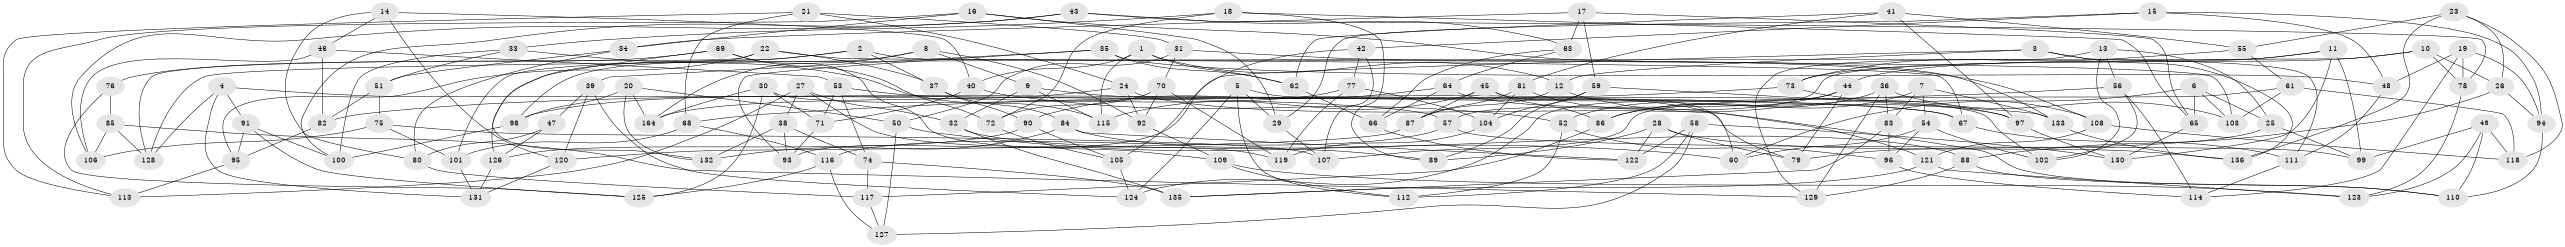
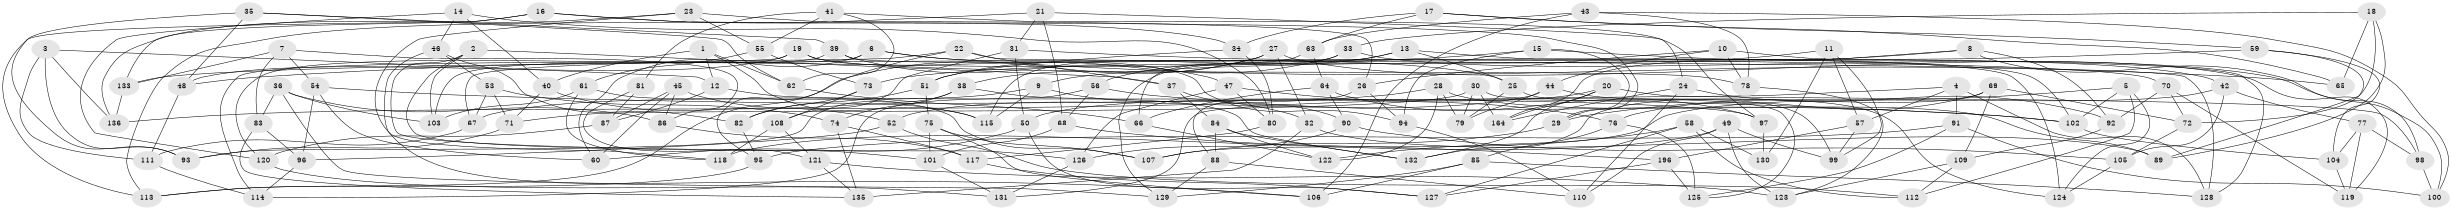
none -> (1494, 105)
(1504, 105) -> (2189, 147)
(2164, 138) -> none
(828, 161) -> (1665, 161)
